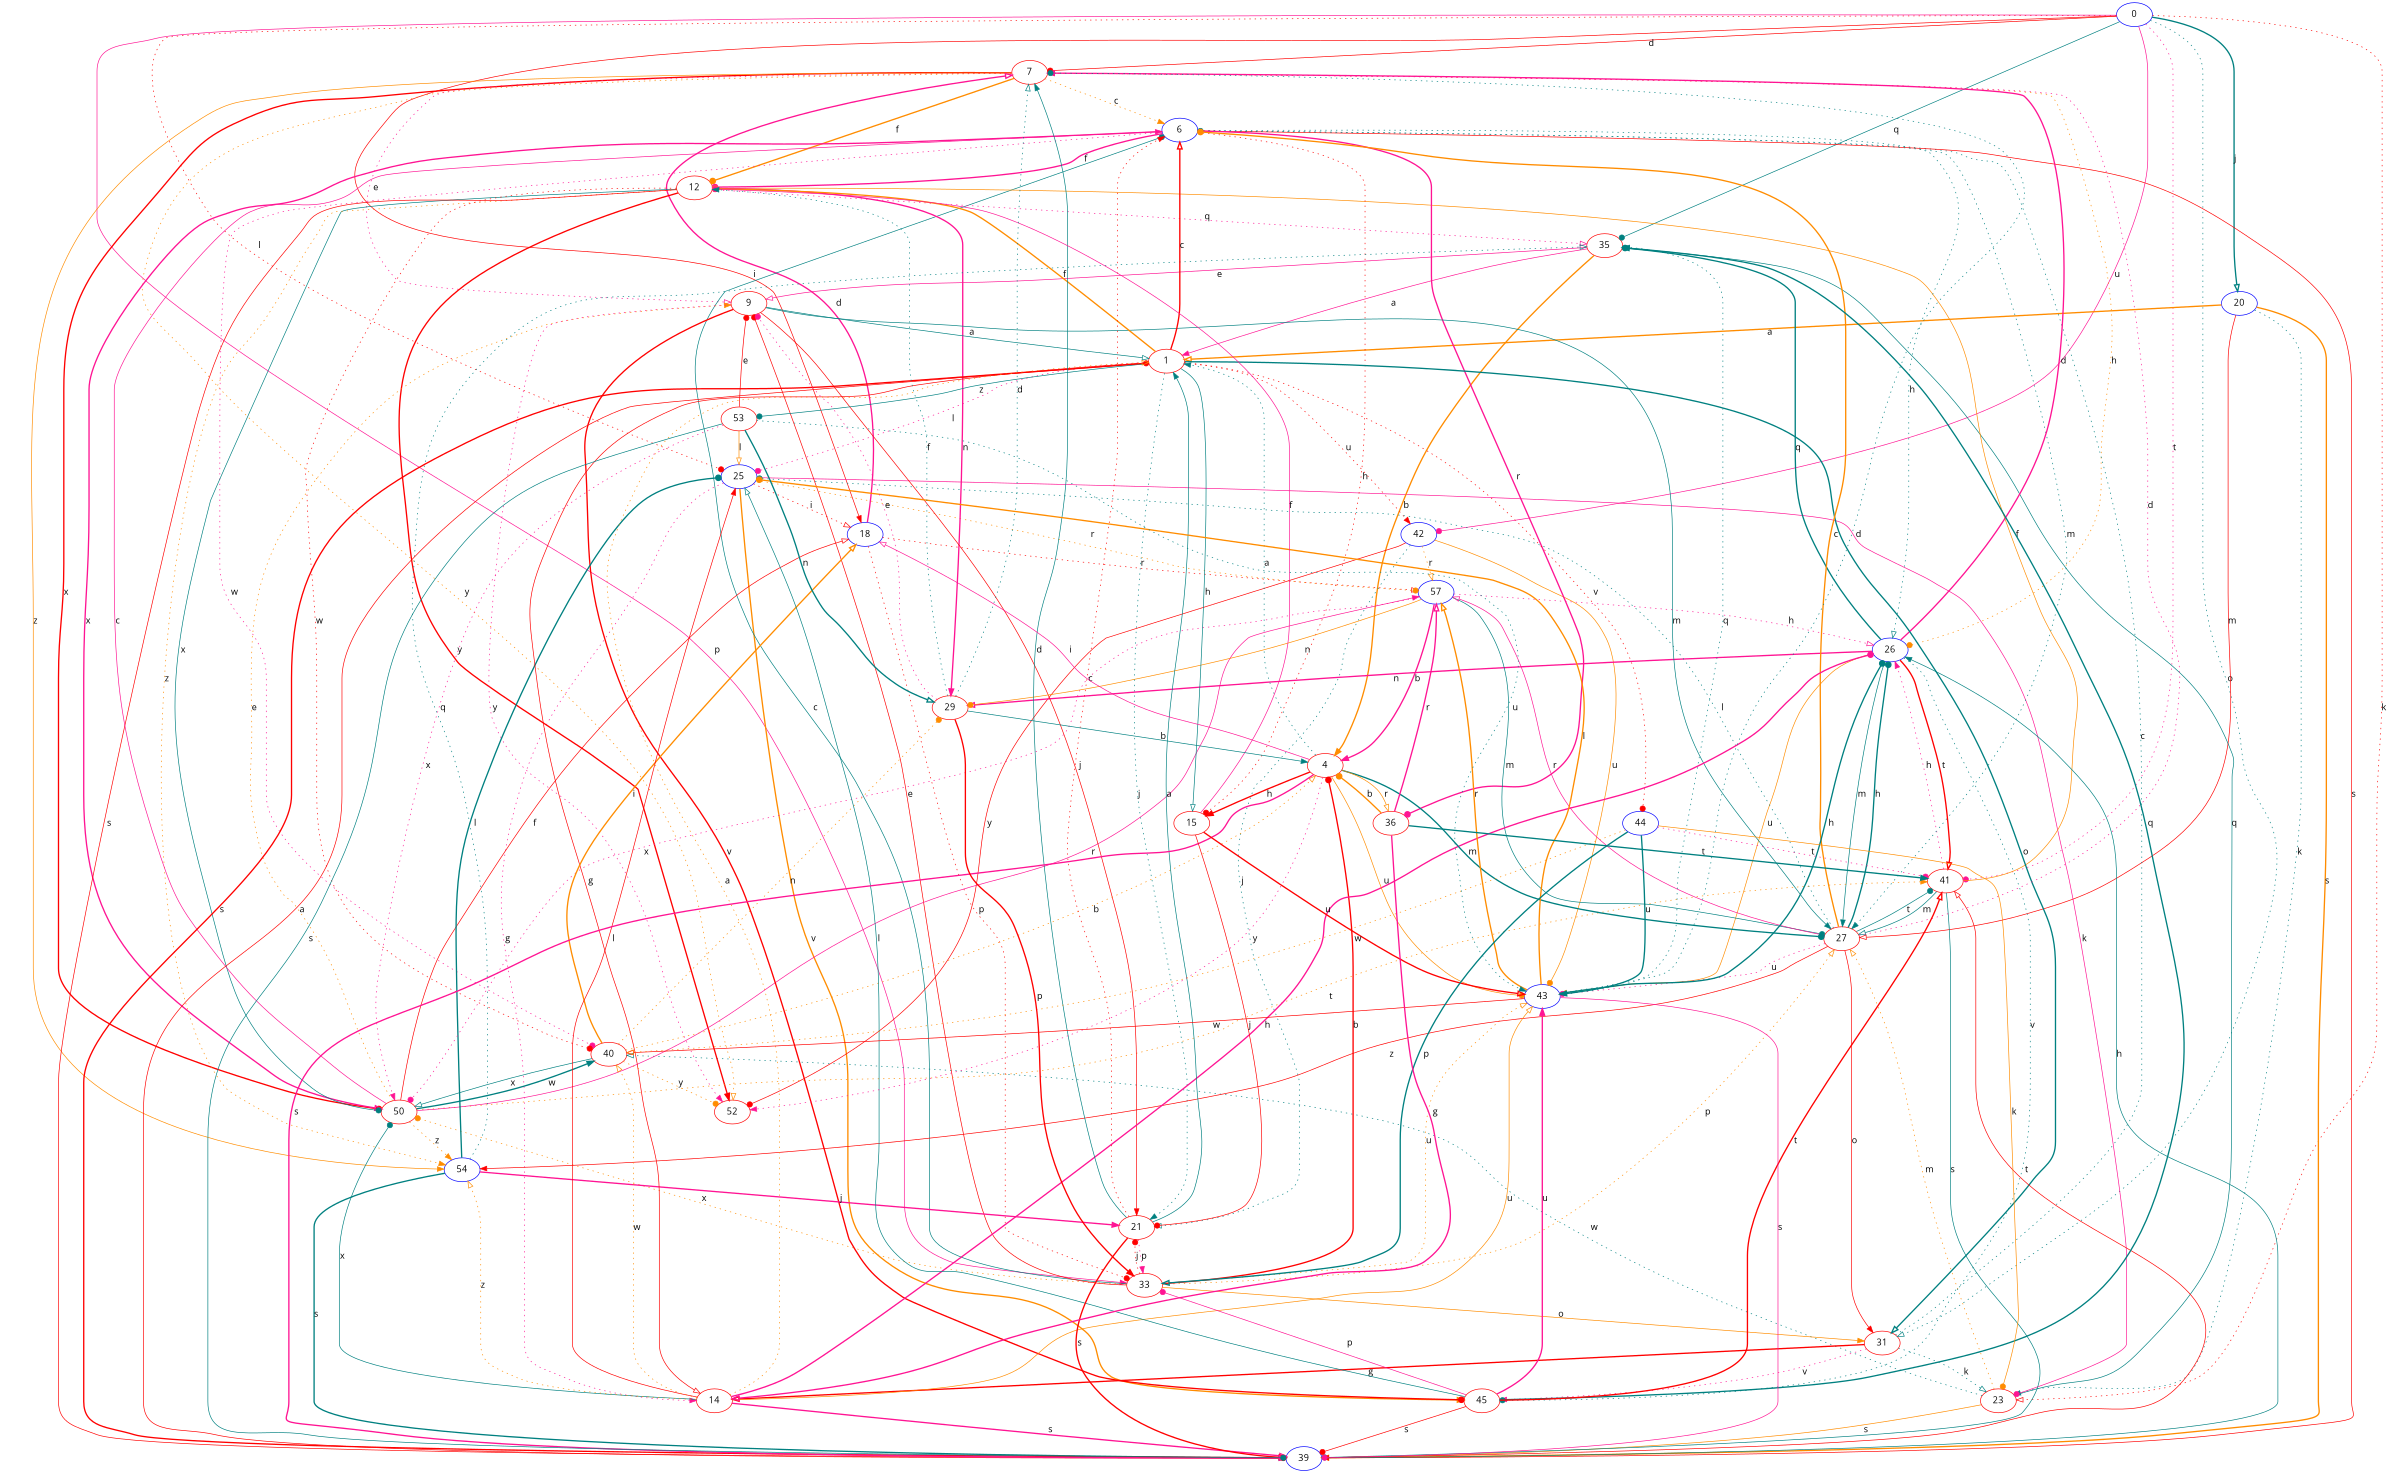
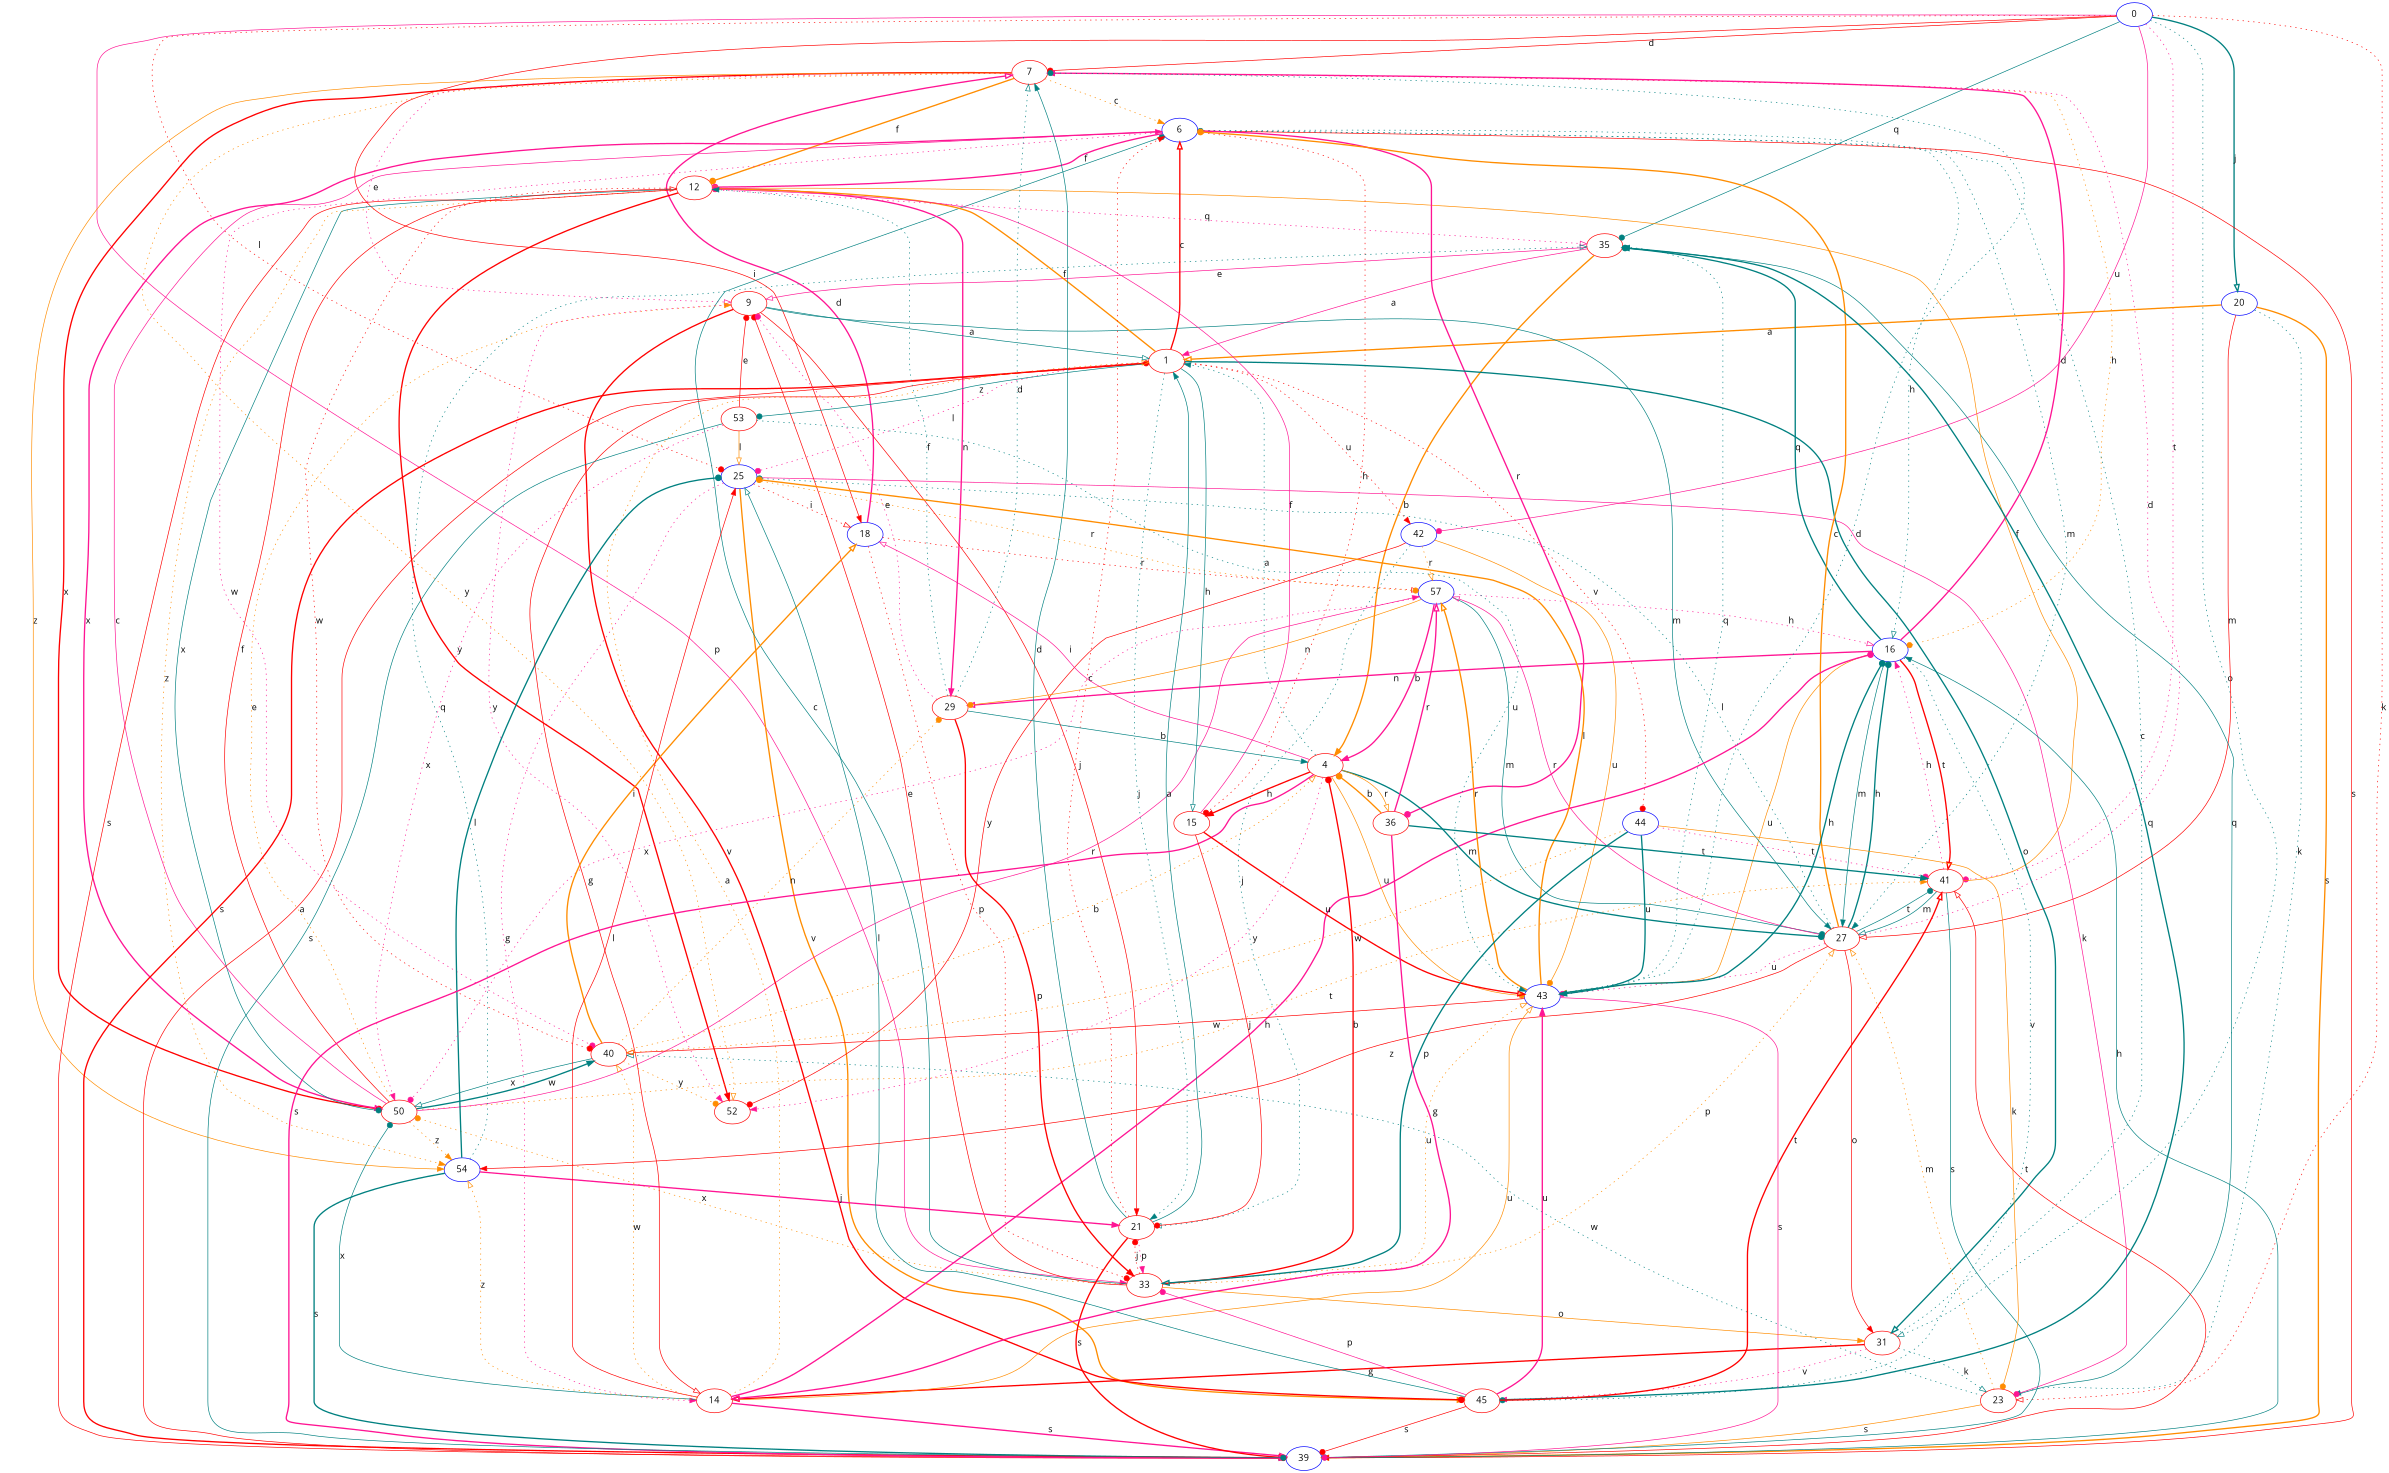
(809, 585) -> none
(1890, 650) -> (1890, 650)
(561, 773) -> (265, 532)
